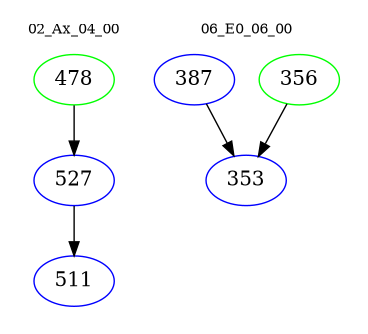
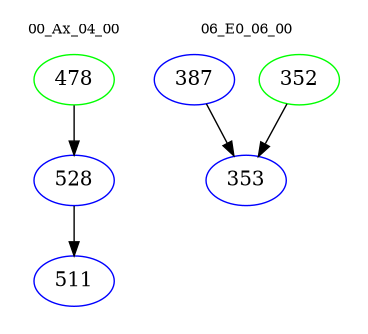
(74, 30) -> (74, 30)
(299, 80) -> (299, 80)
(74, 180) -> (74, 180)
